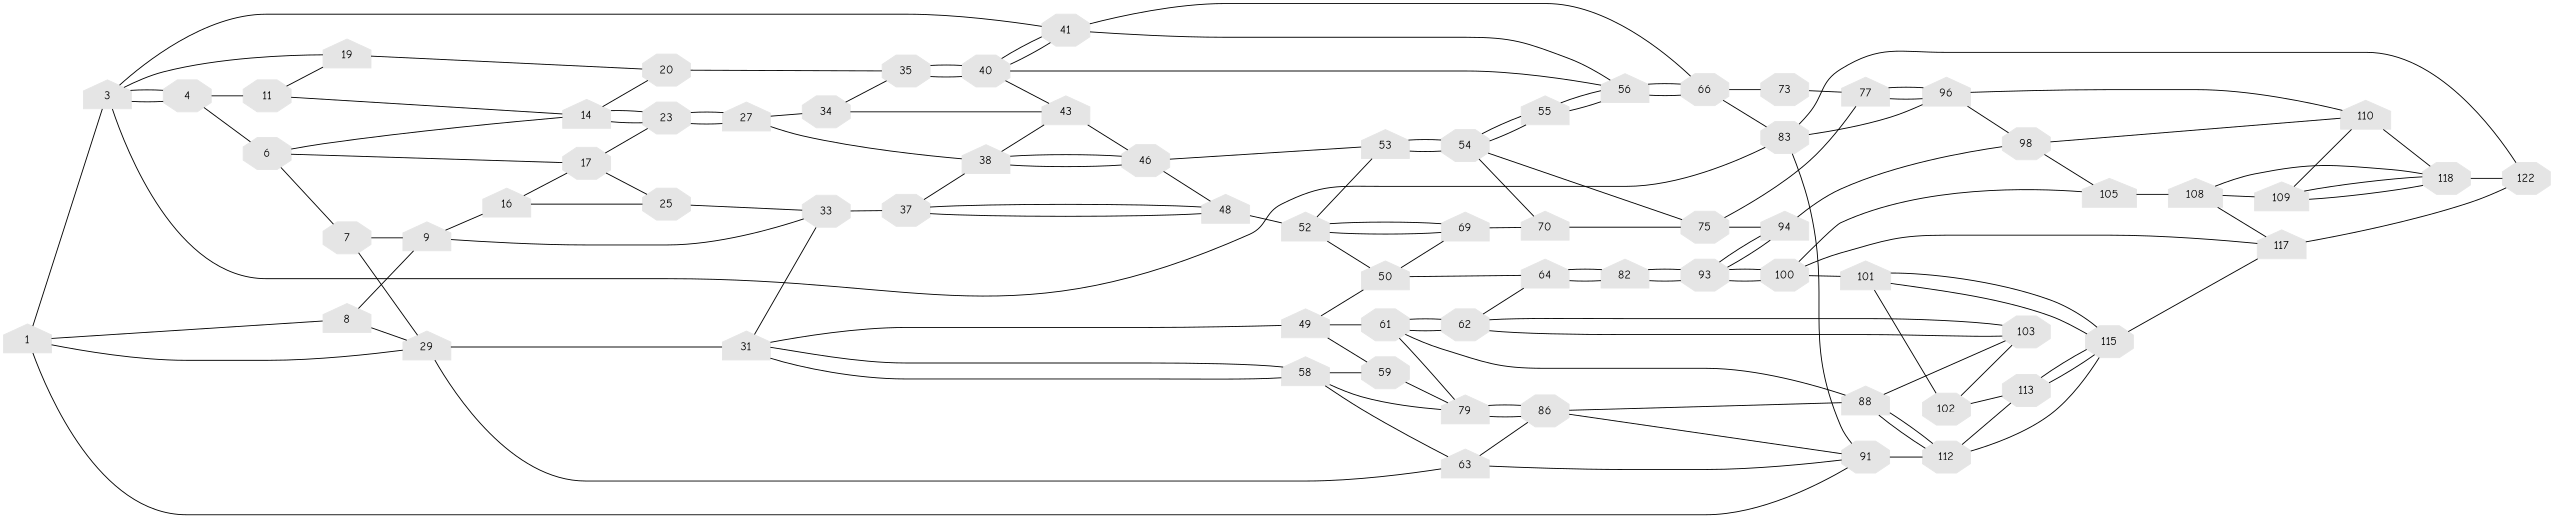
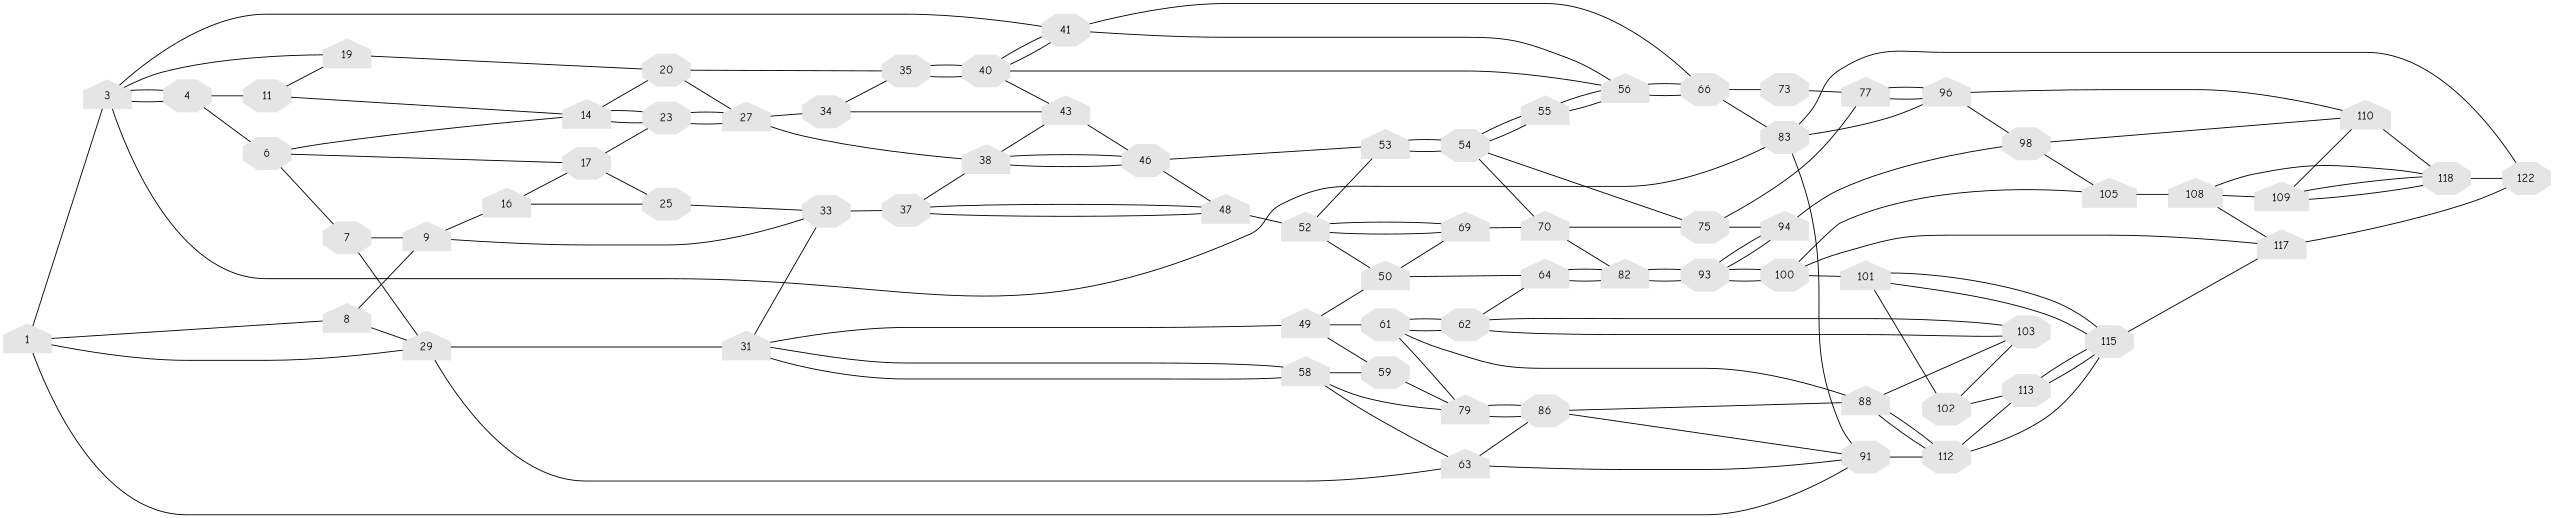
none -> (708, 95)
none -> (1588, 253)
